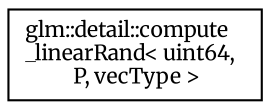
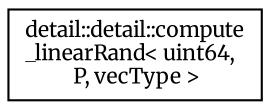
(135, 55) -> (135, 55)
